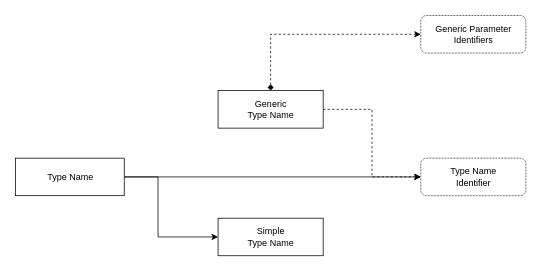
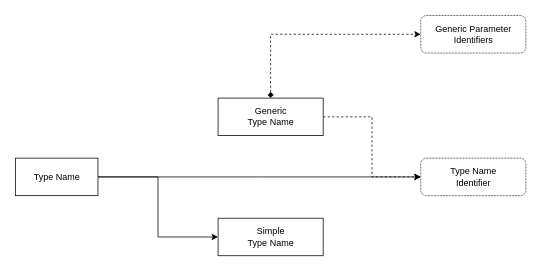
(270, 109) -> (270, 117)
(70, 177) -> (57, 177)
